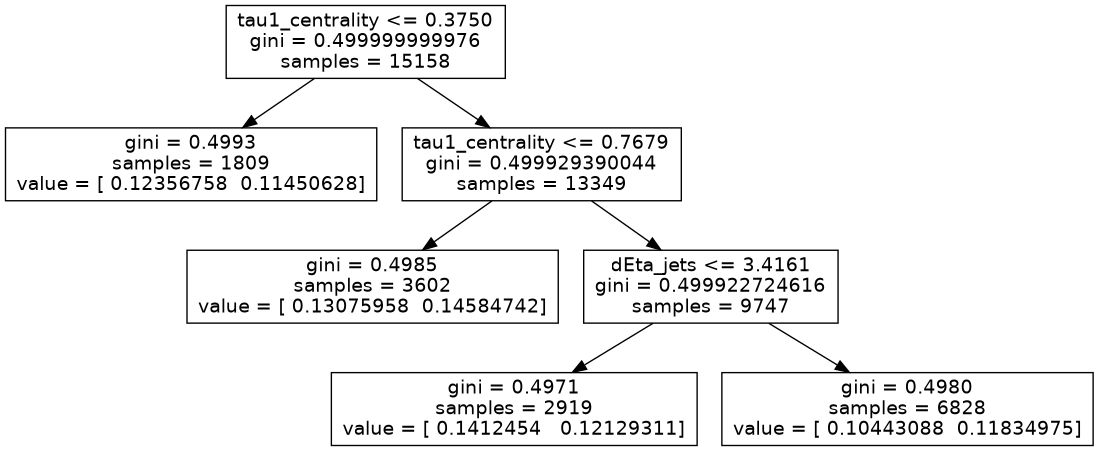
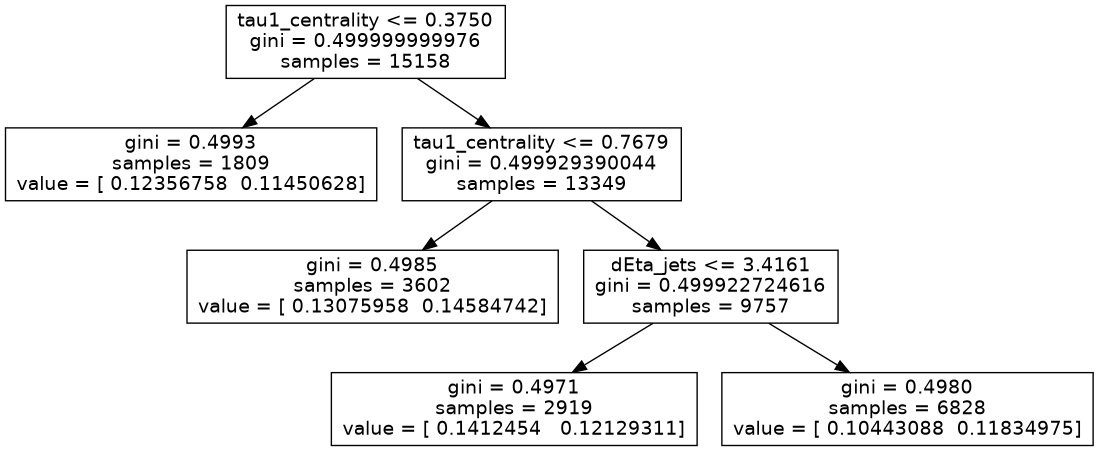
(711, 287) -> (711, 287)
